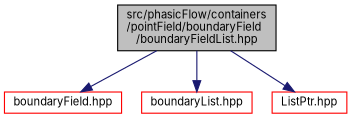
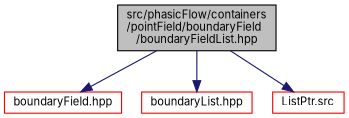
(309, 103) -> (308, 103)
